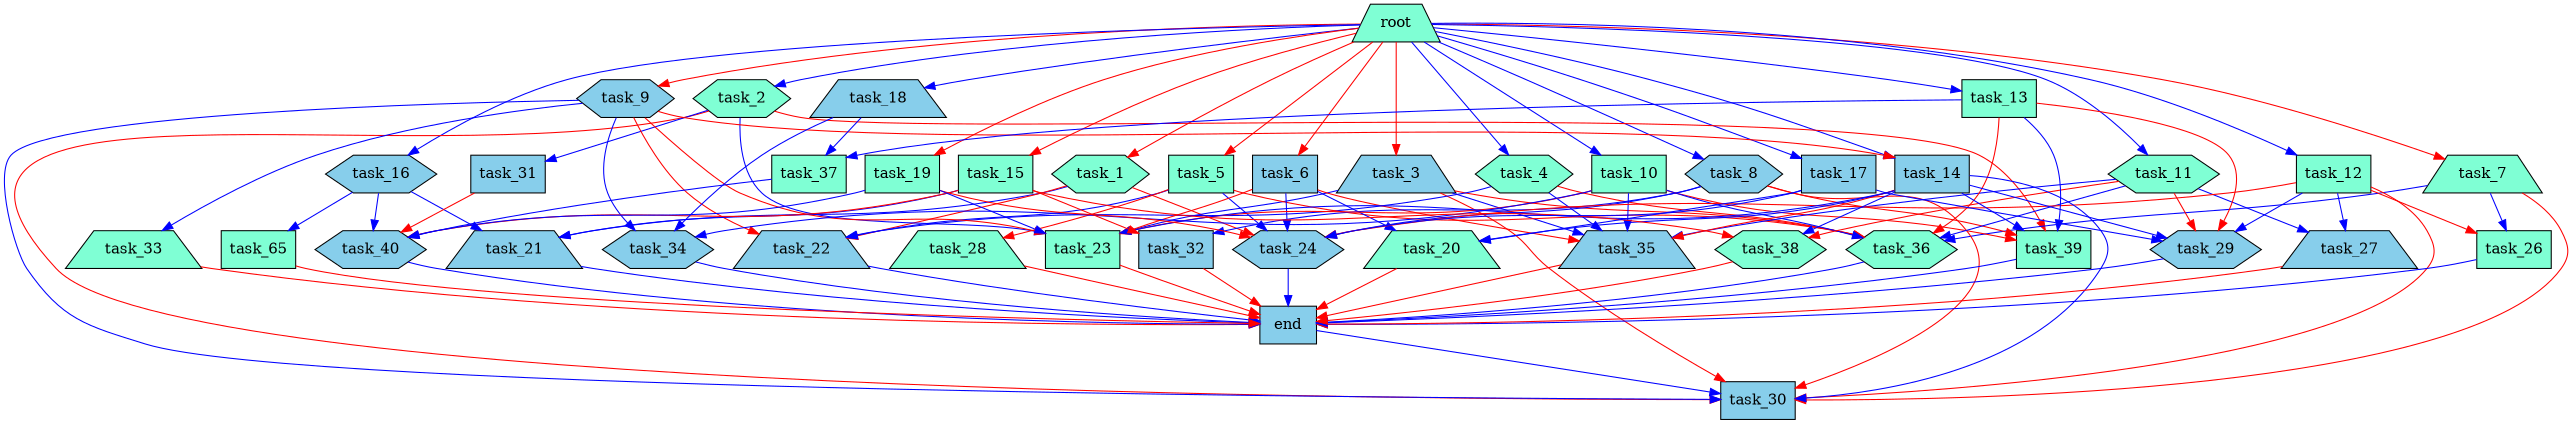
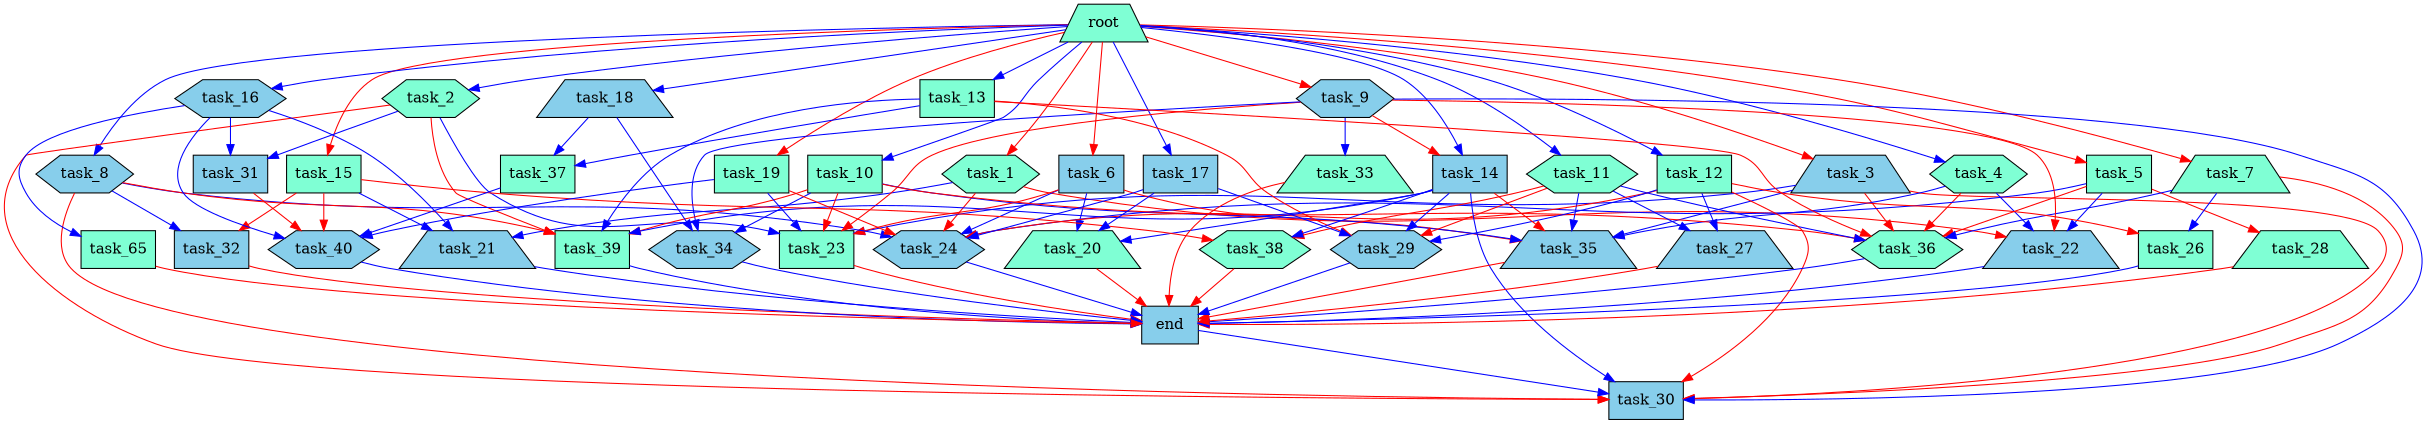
none -> (230, 133)
(1513, 213) -> none
(1759, 214) -> (1368, 214)
